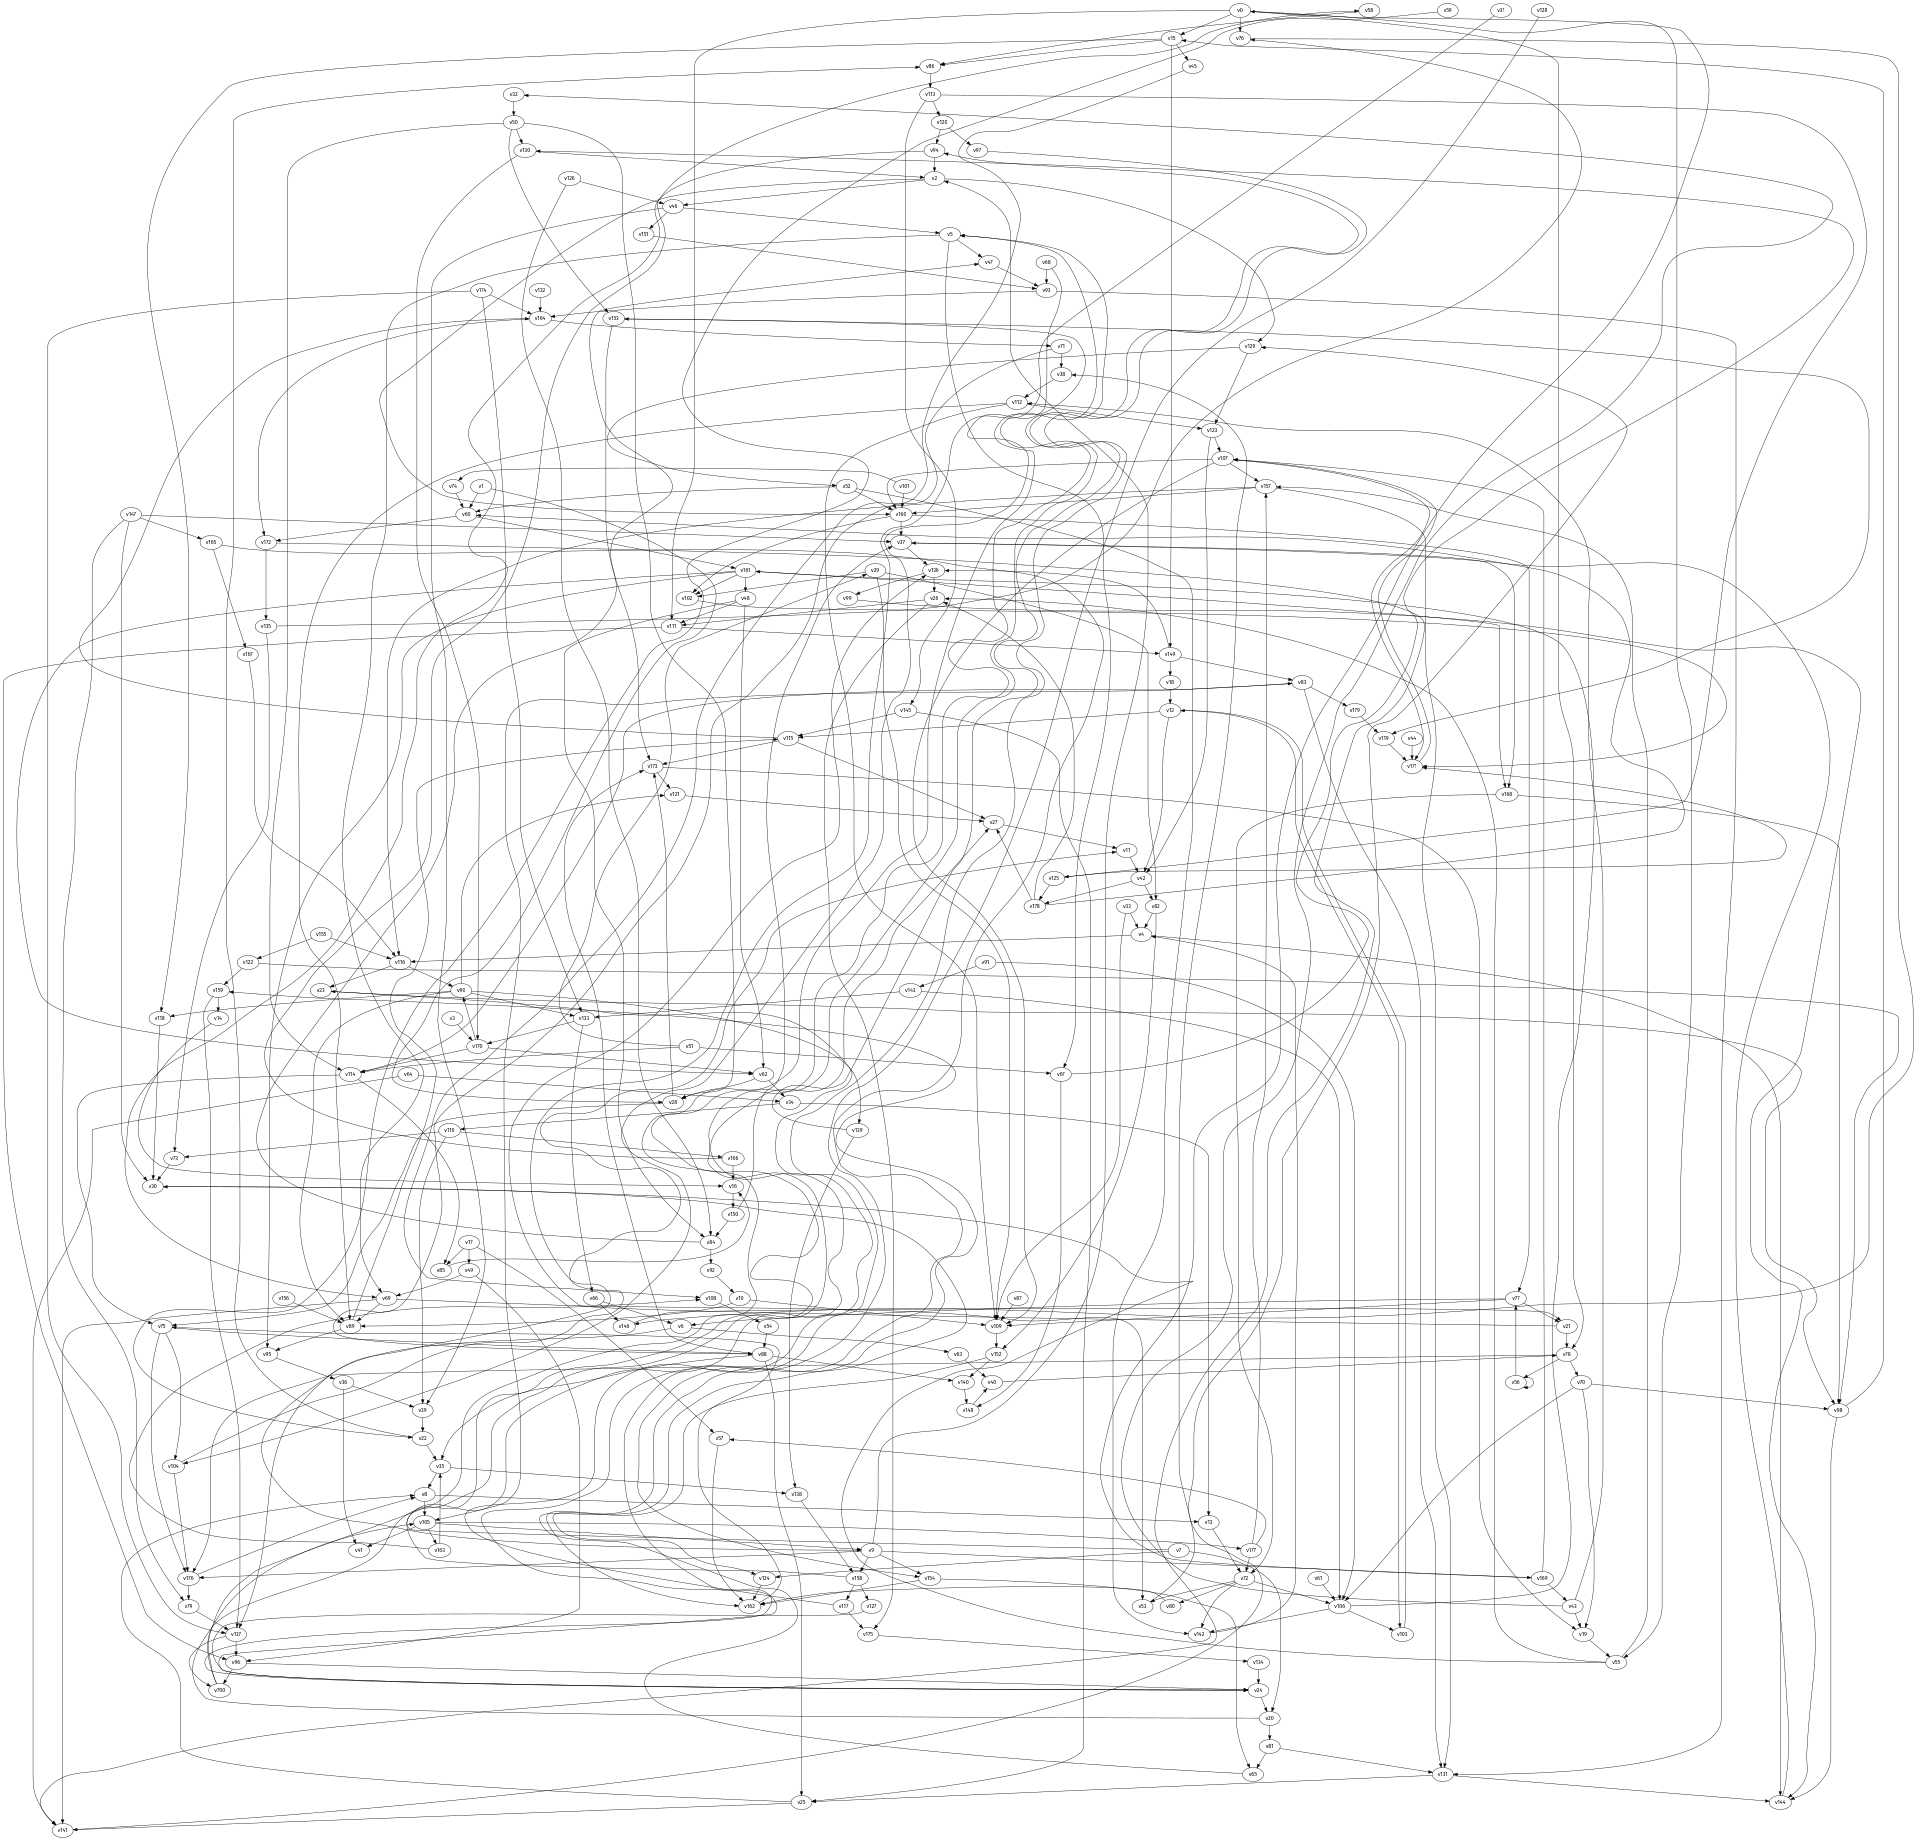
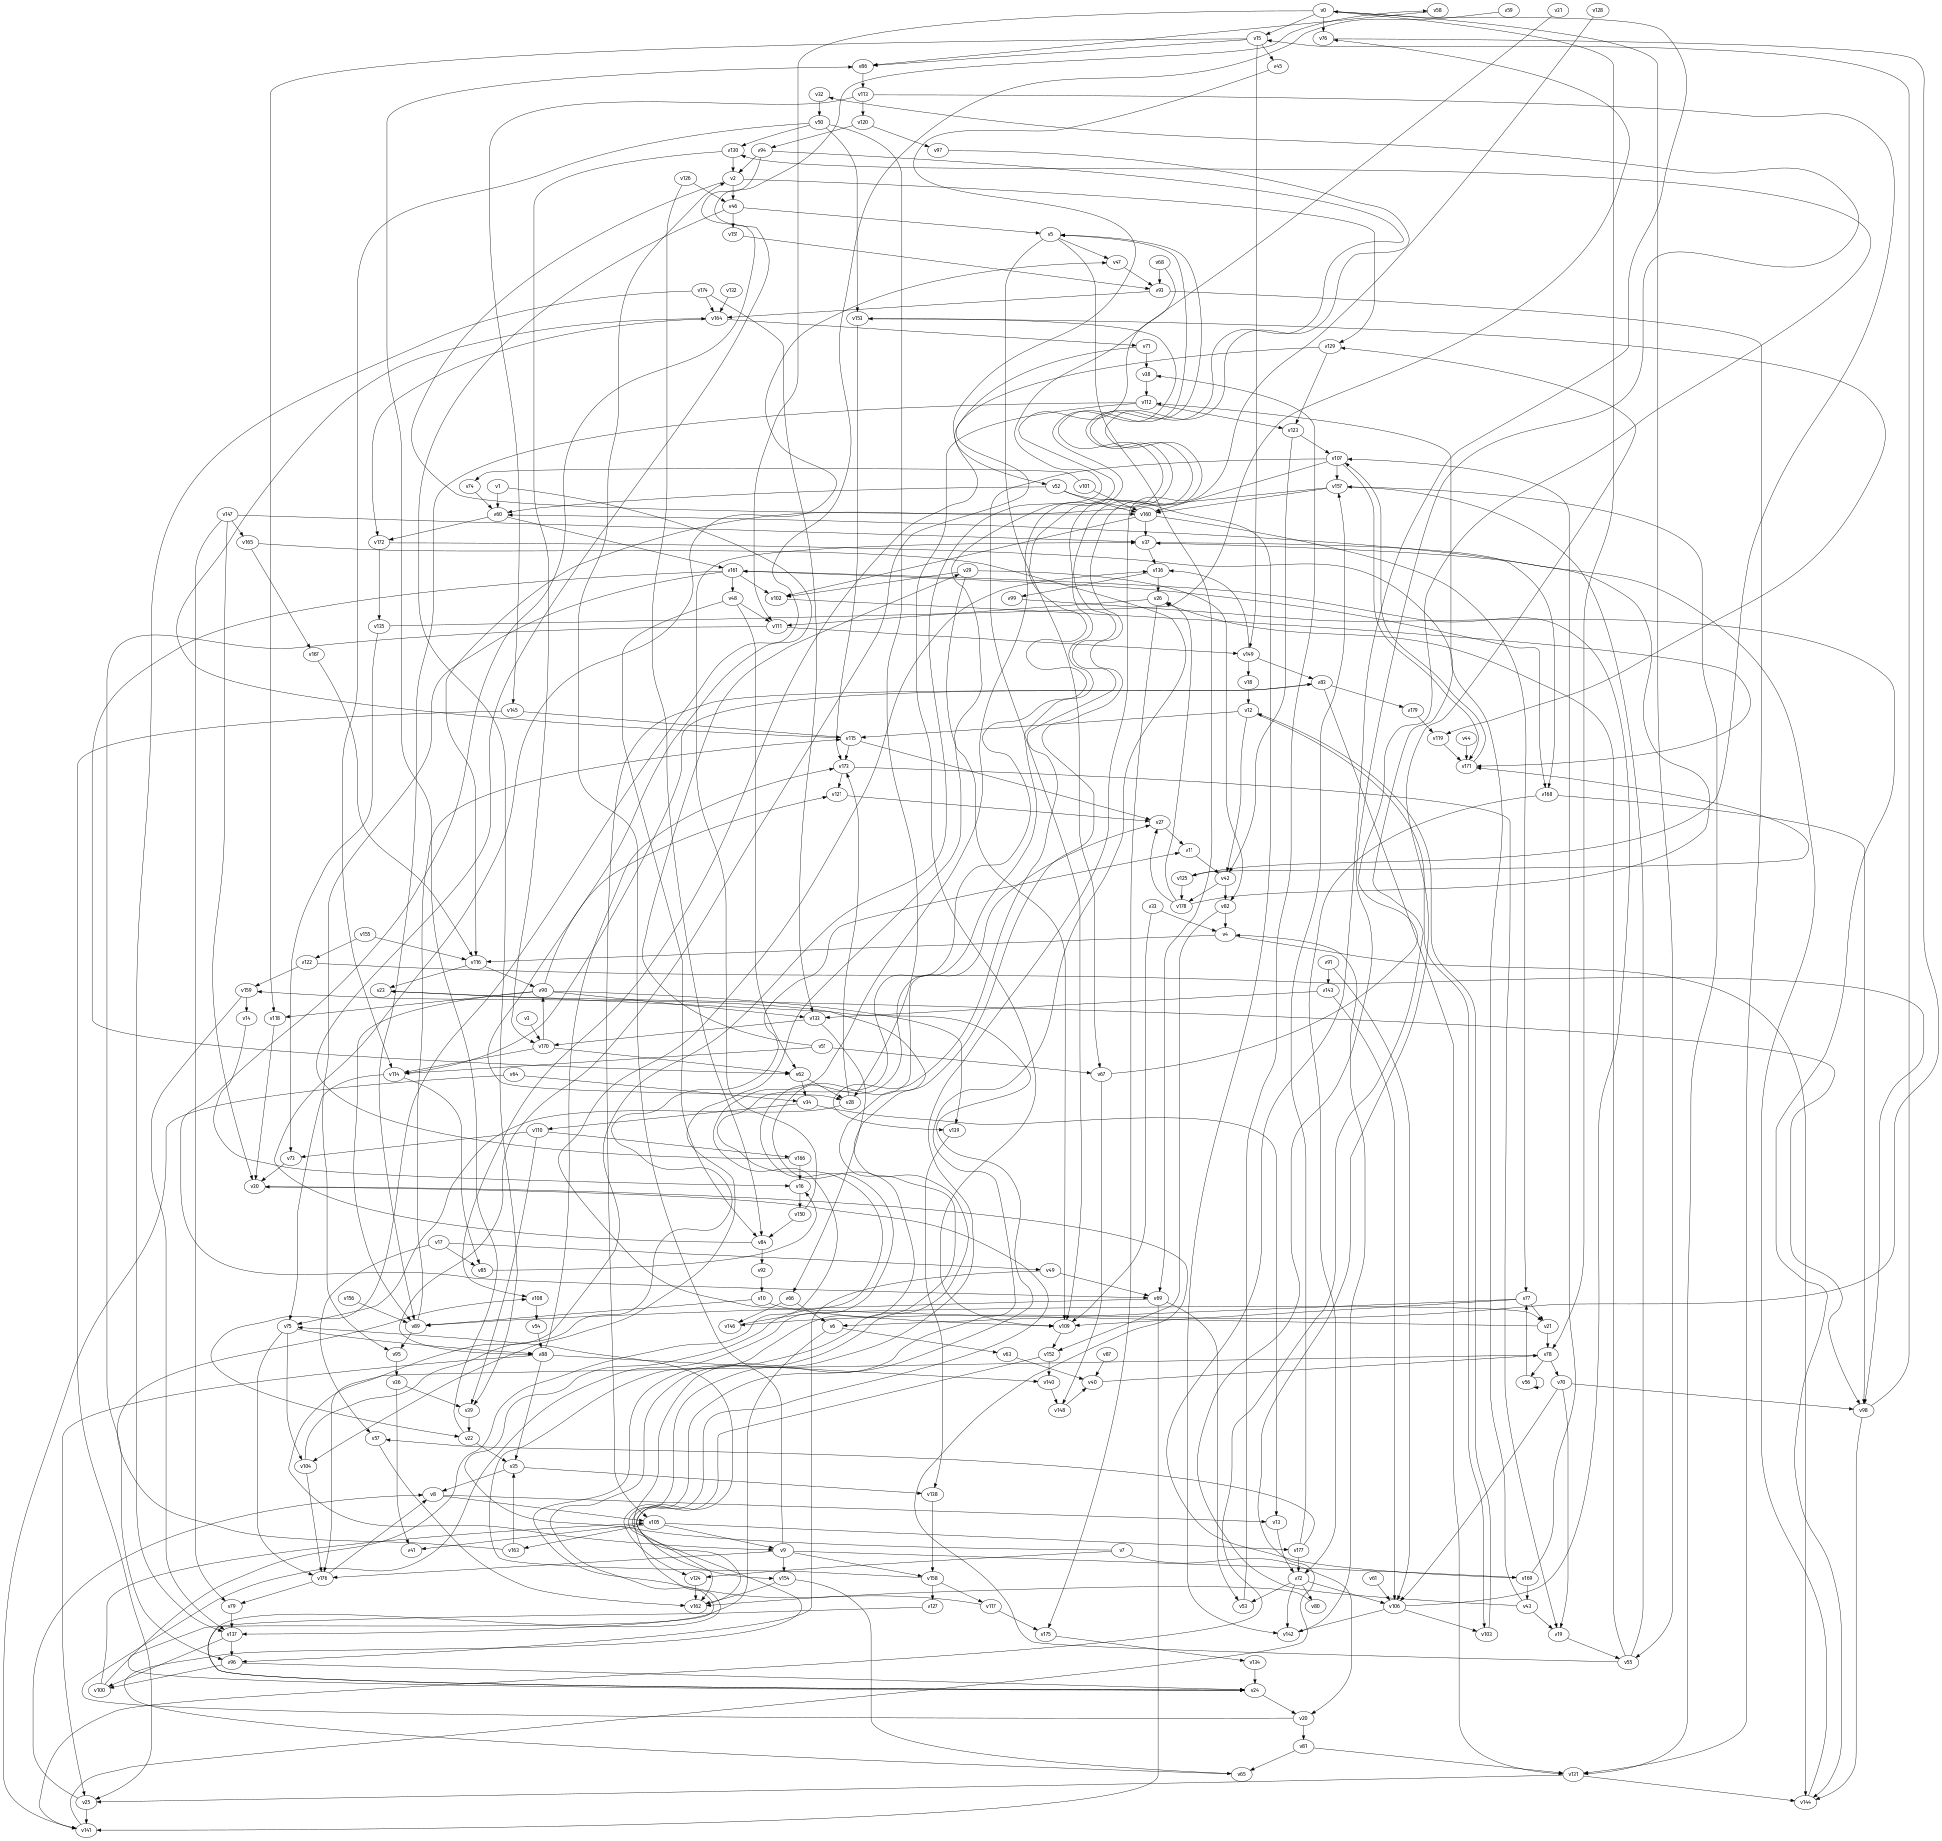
(1117, 451) -> (1092, 436)
(1007, 1313) -> (1101, 1367)
(220, 1690) -> (100, 1690)
